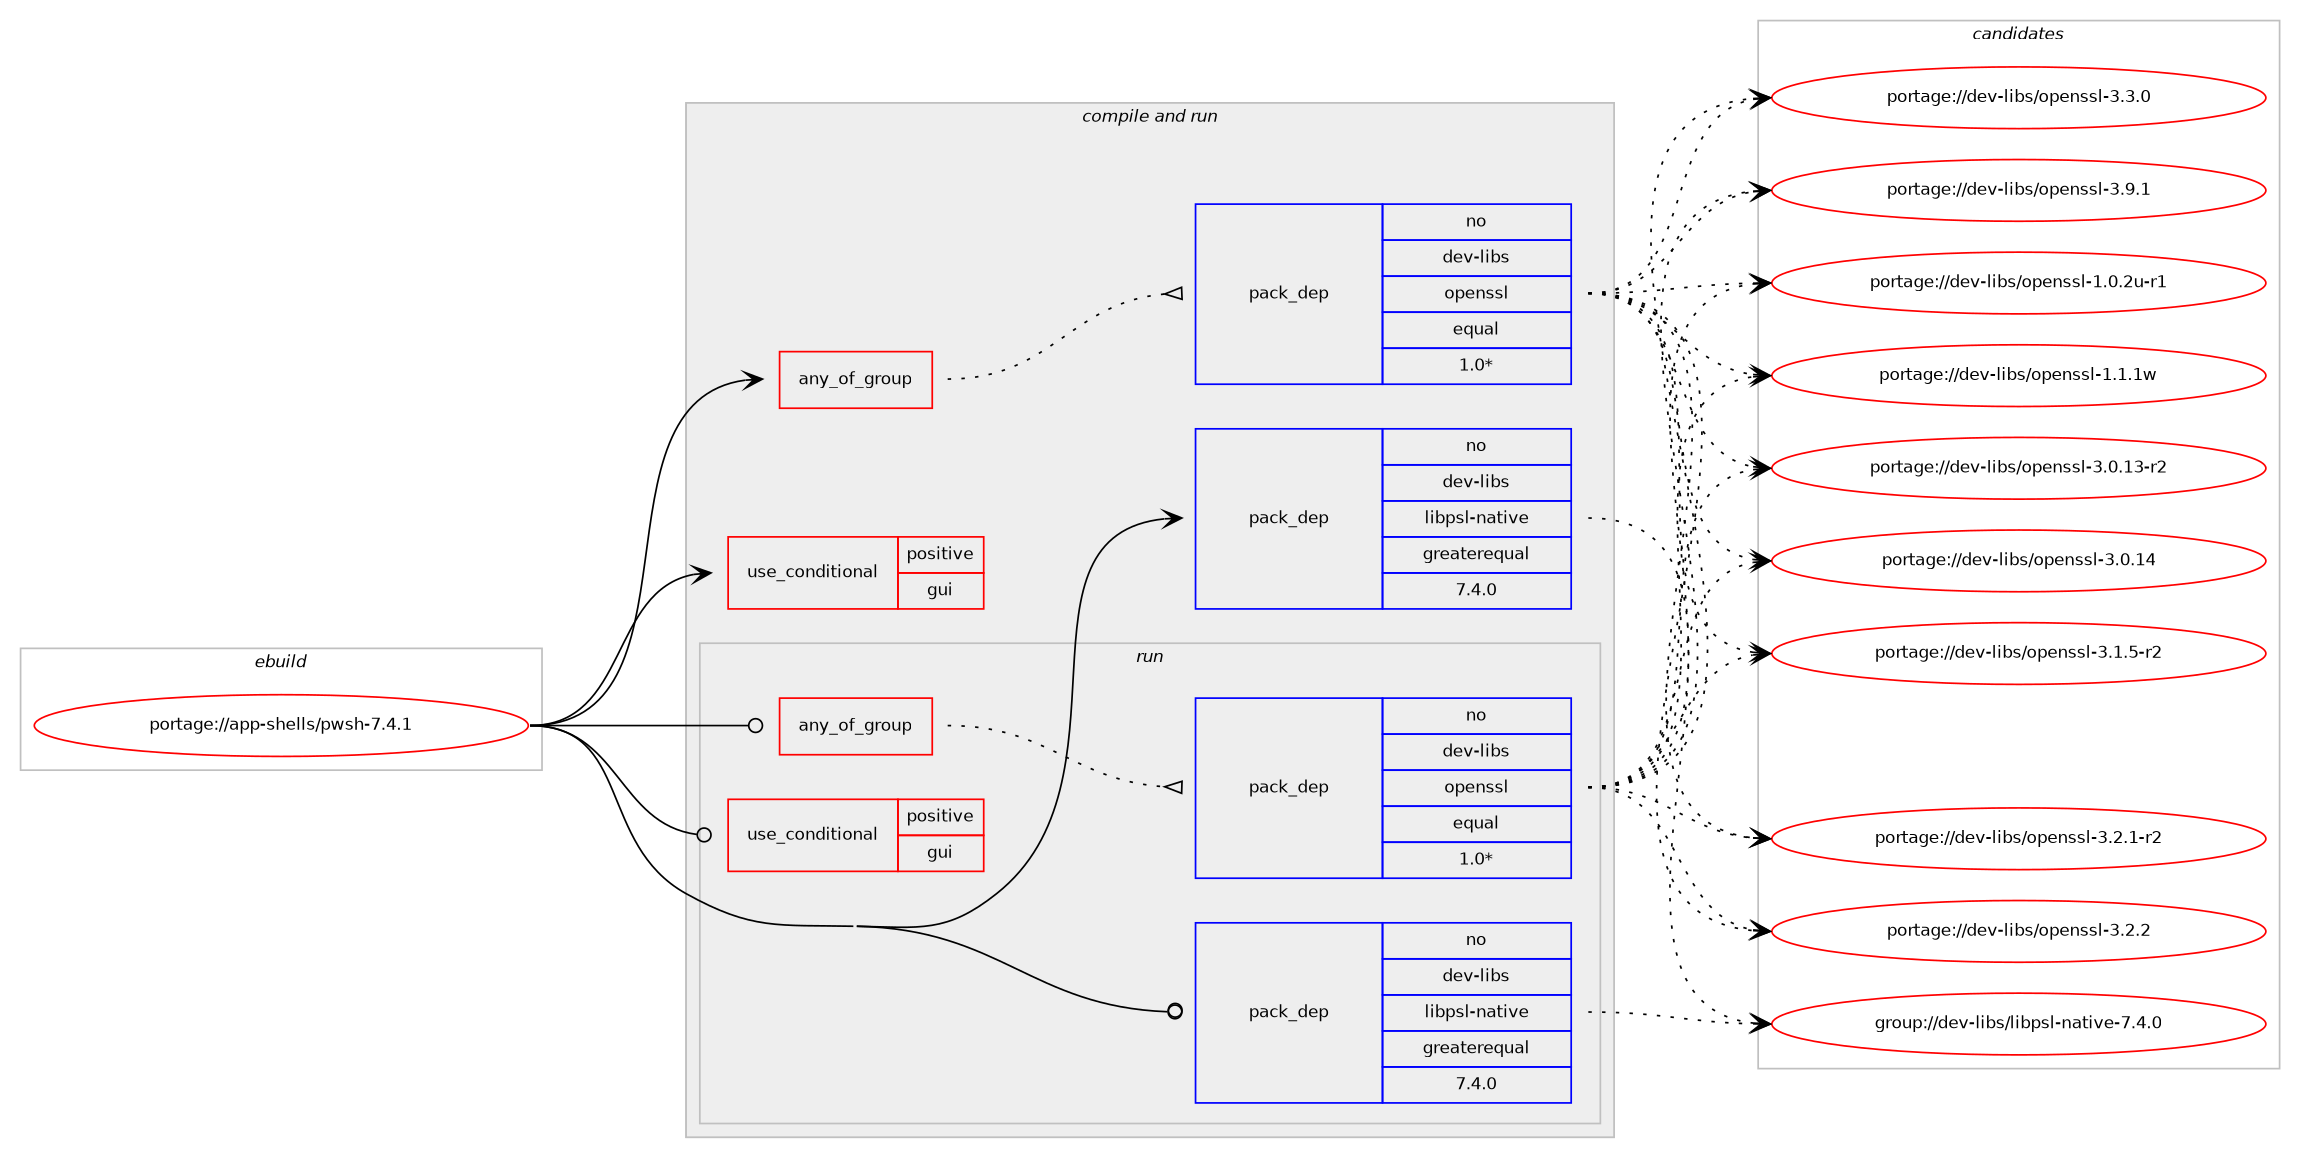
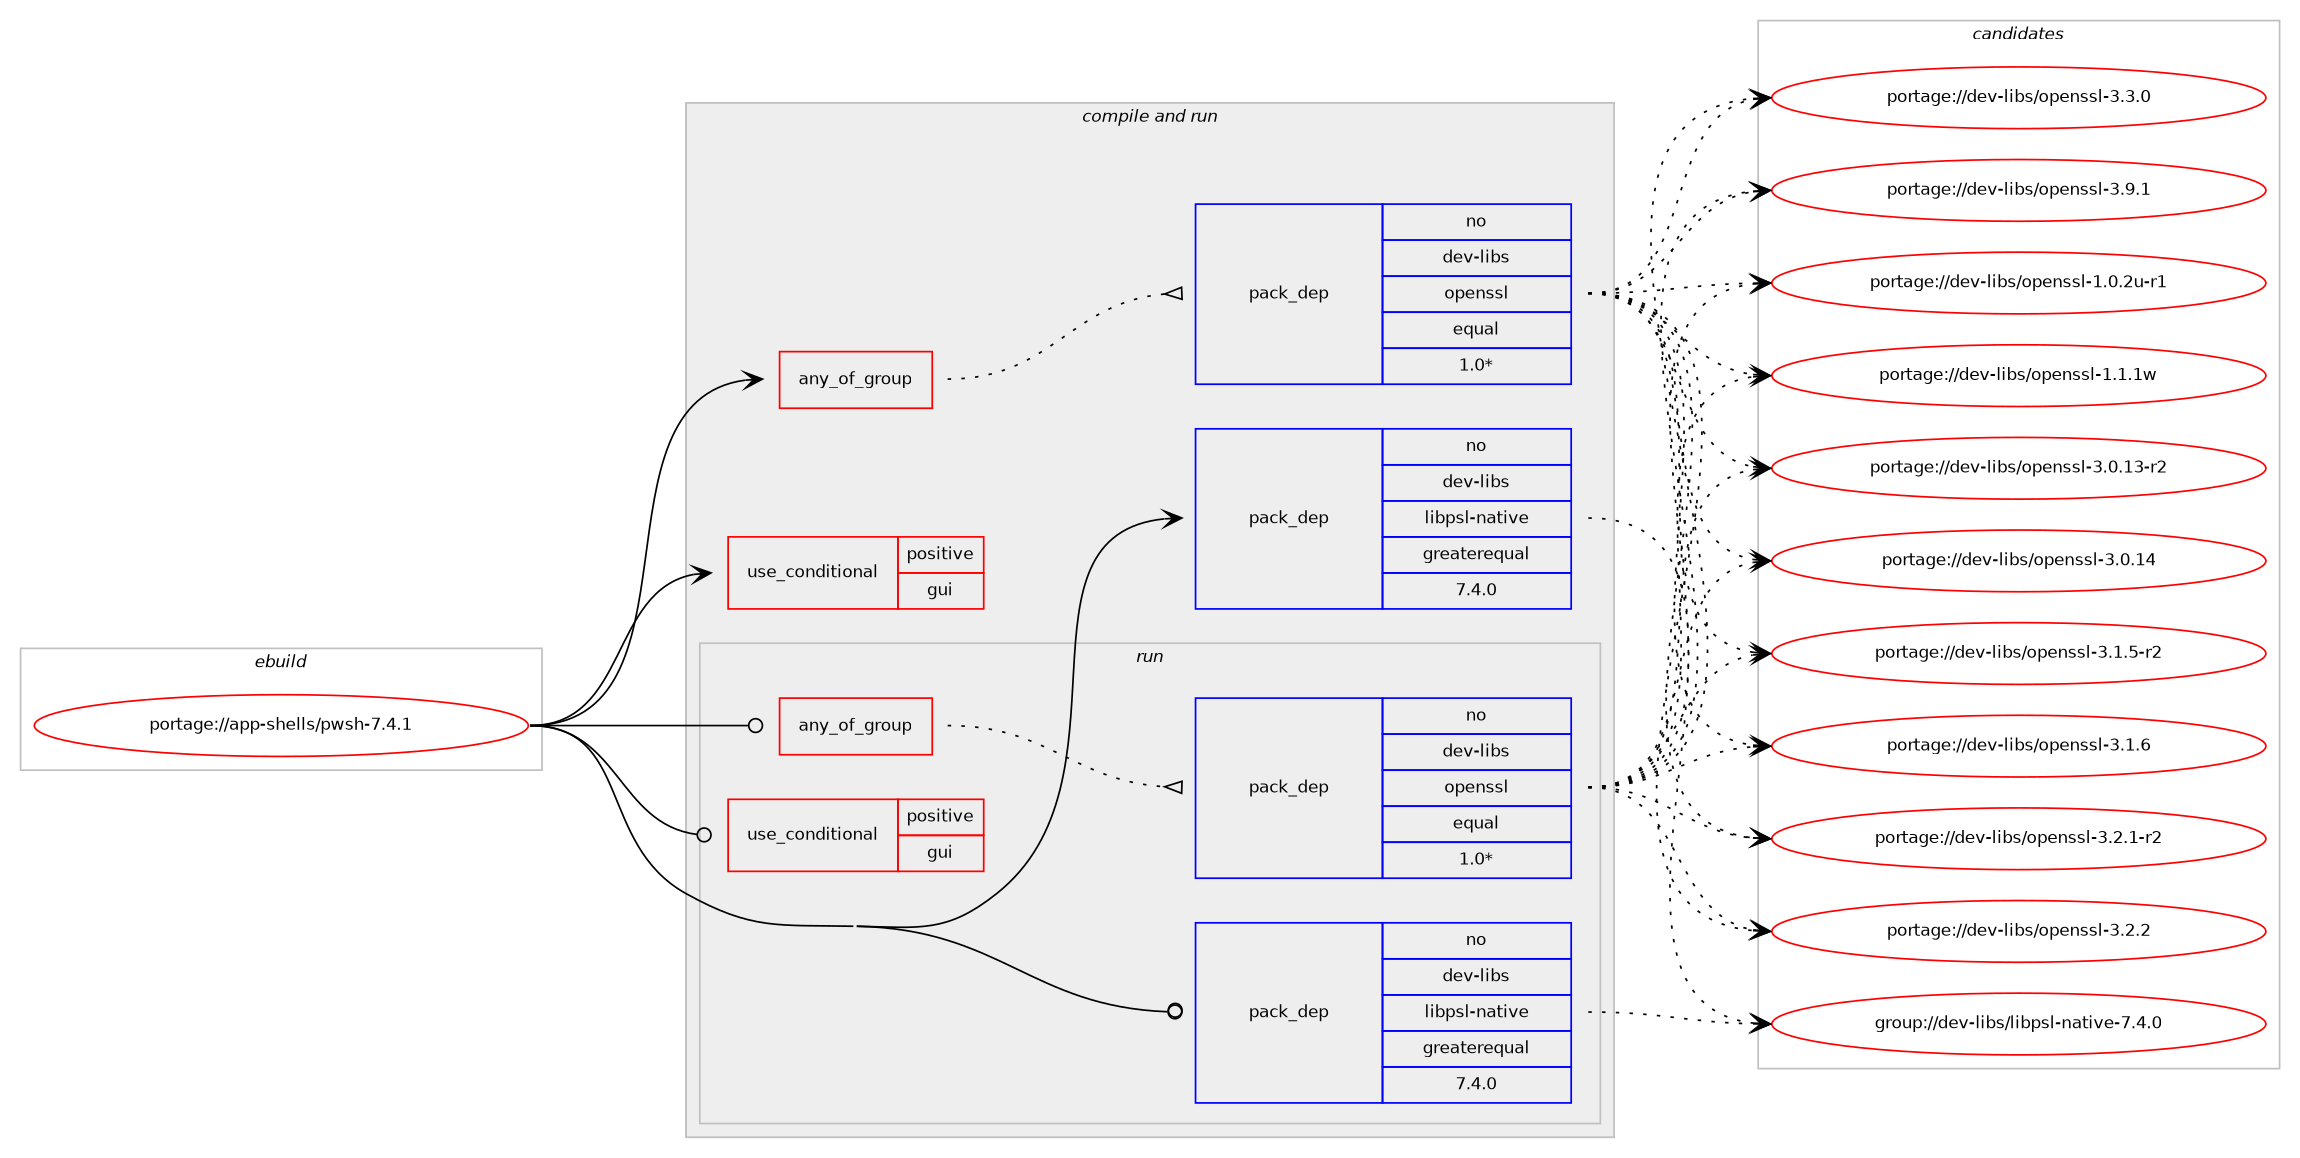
none -> (2019, 746)
